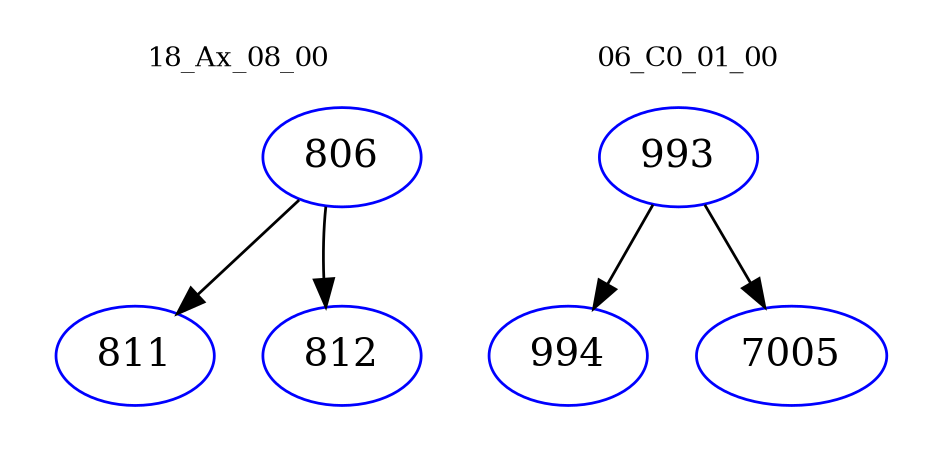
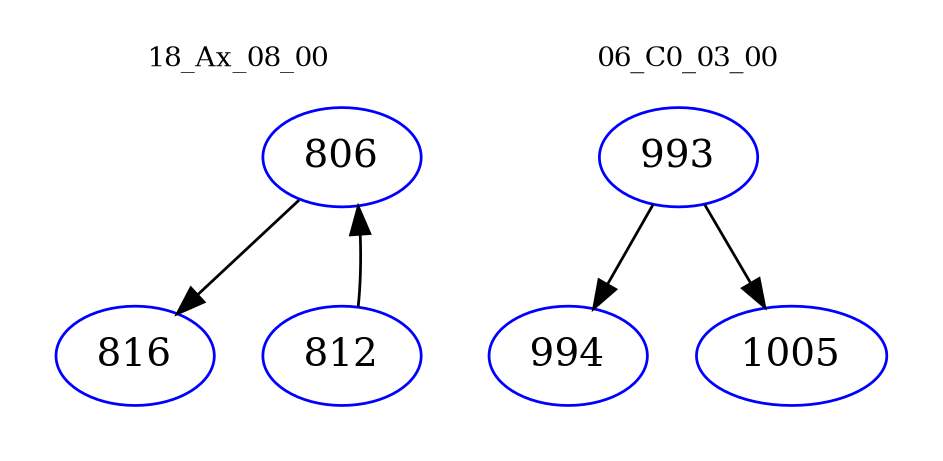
(688, 59) -> (688, 59)
(324, 243) -> (360, 271)
(135, 356) -> (135, 356)
(792, 356) -> (792, 356)
